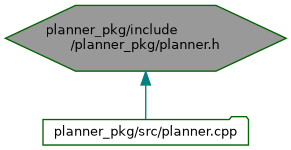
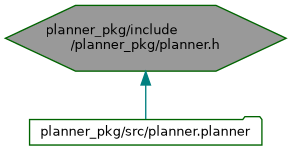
(146, 132) -> (146, 132)
